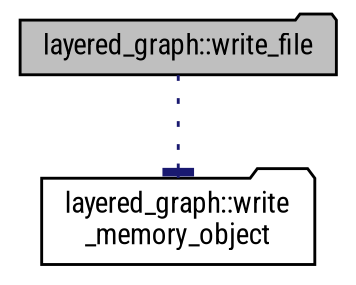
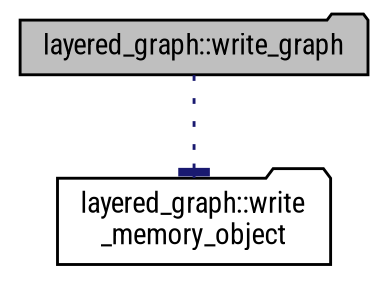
(178, 47) -> (194, 47)
